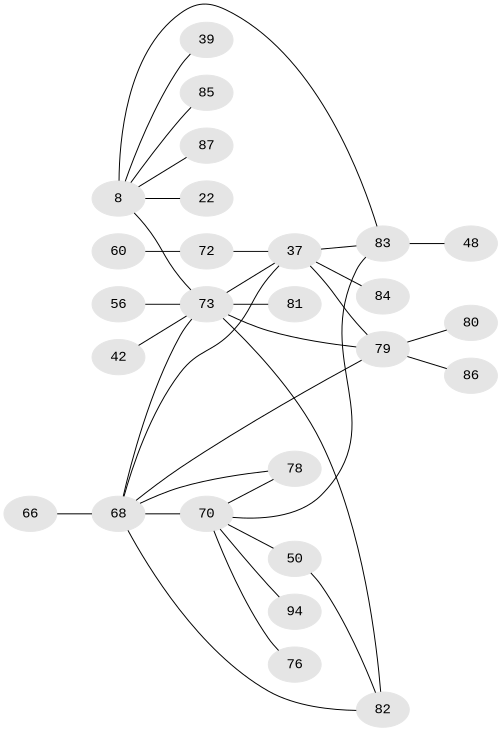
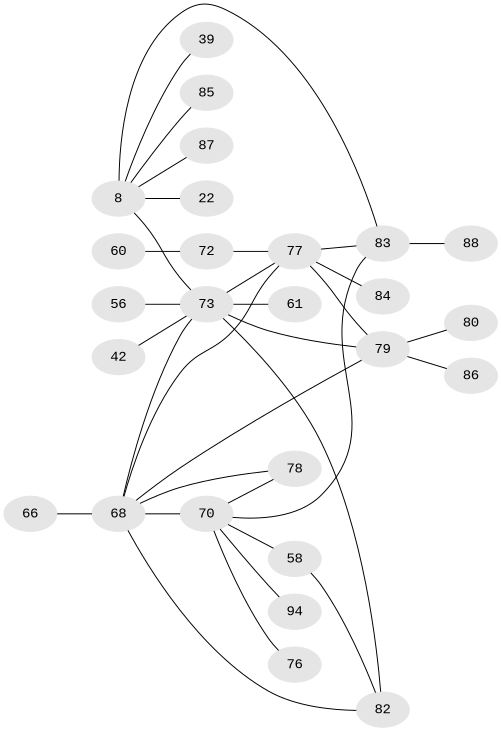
(471, 244) -> (471, 244)
(295, 251) -> (295, 251)
(295, 304) -> (295, 304)
(295, 559) -> (295, 559)
